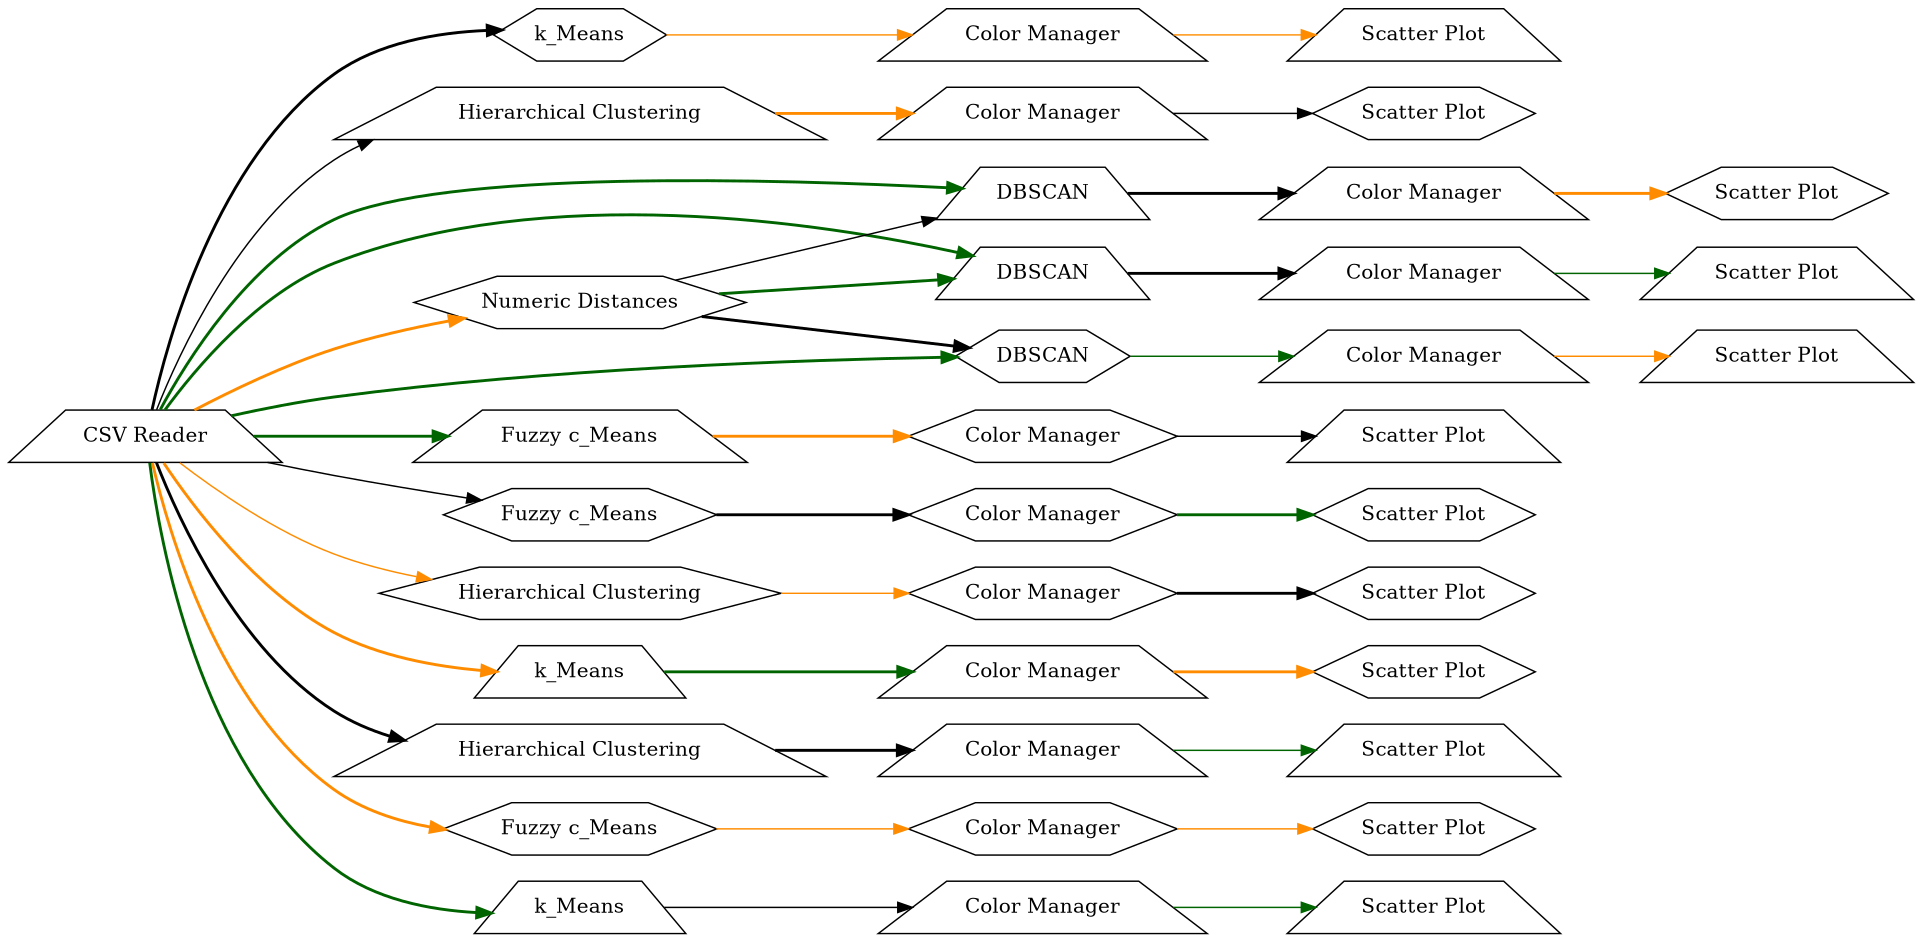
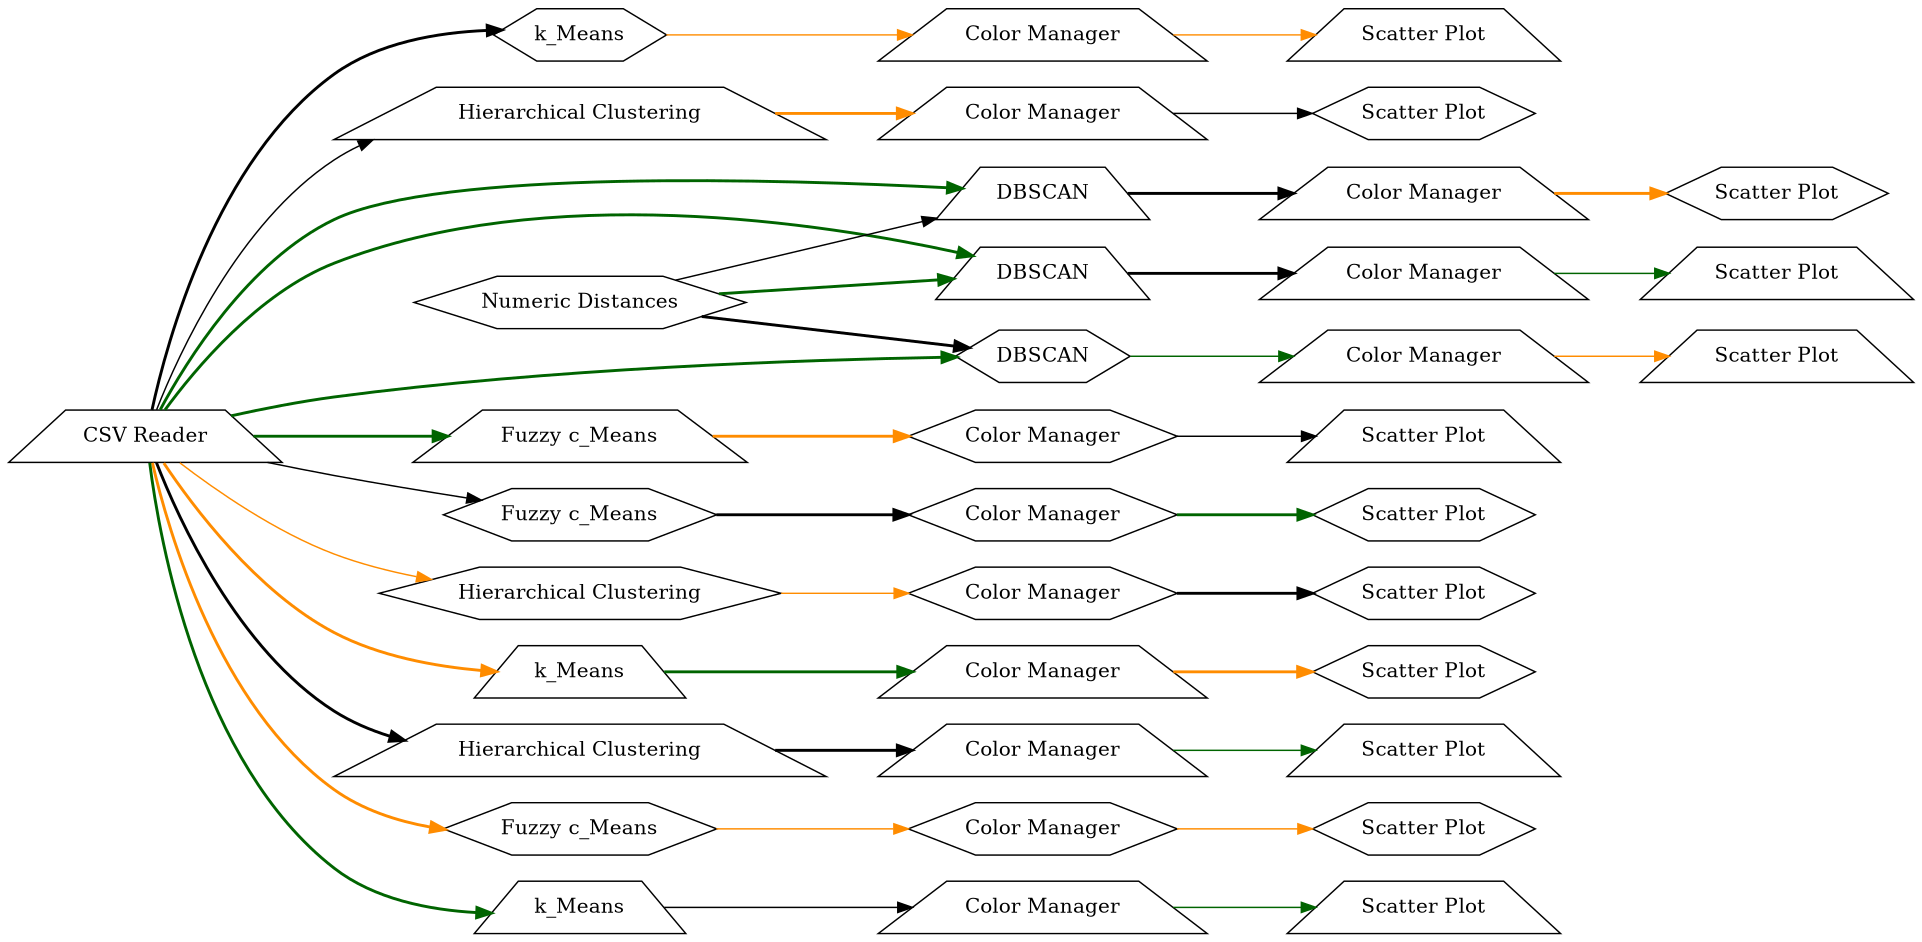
(318, 355) -> none
